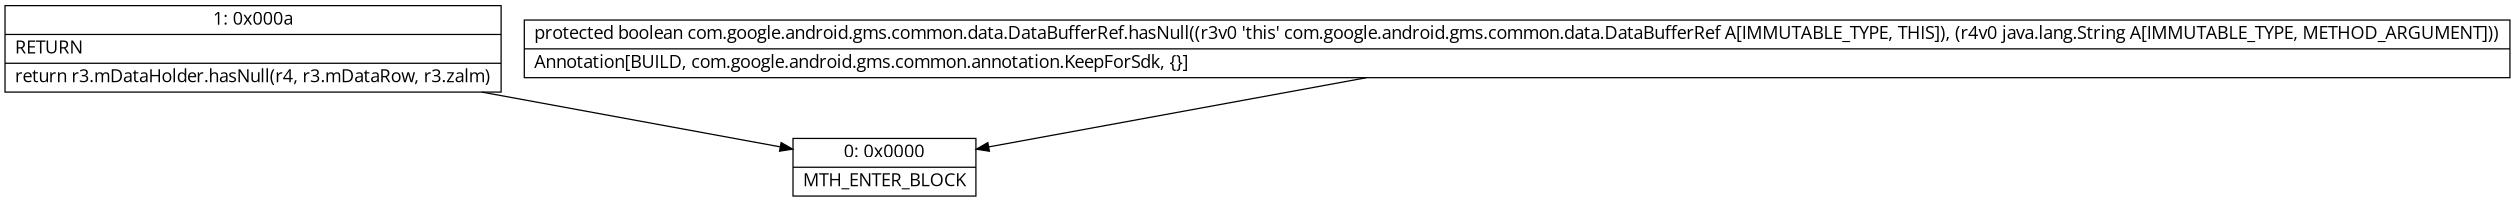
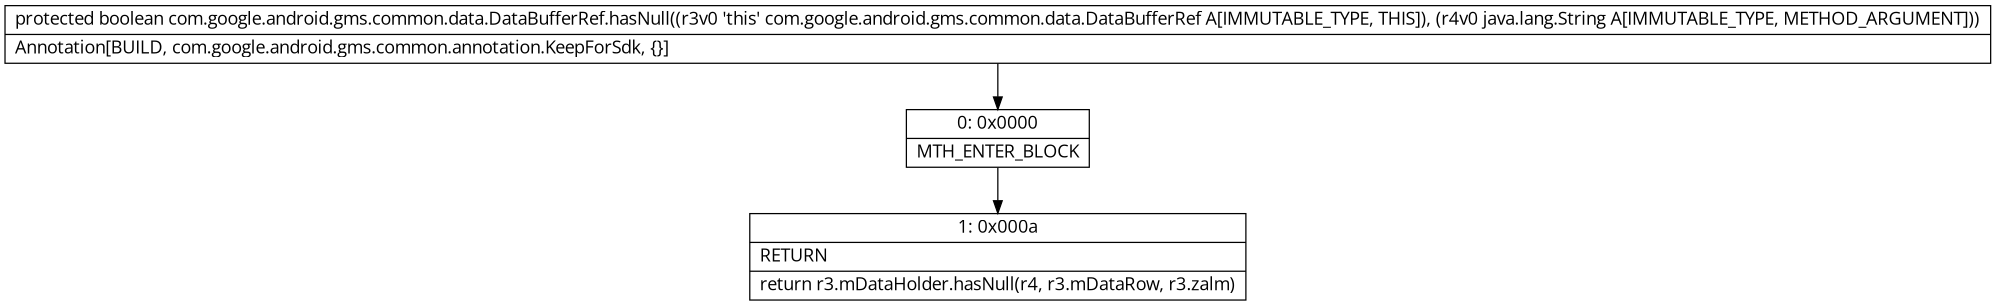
(631, 119) -> (998, 184)
